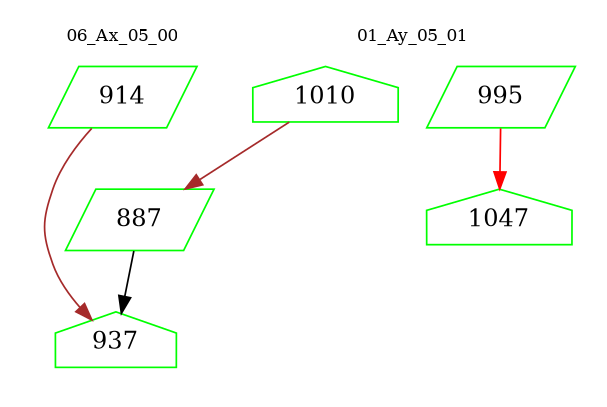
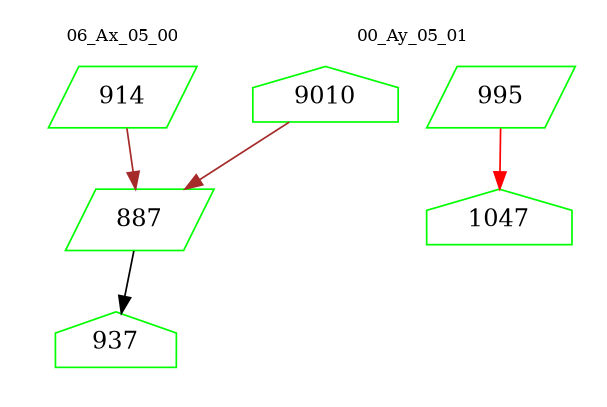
(412, 37) -> (412, 37)
(325, 97) -> (325, 97)
(46, 216) -> (130, 150)
